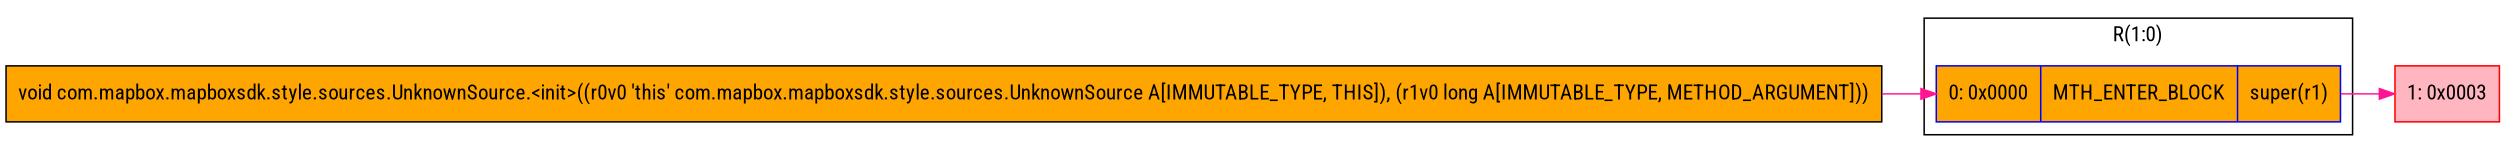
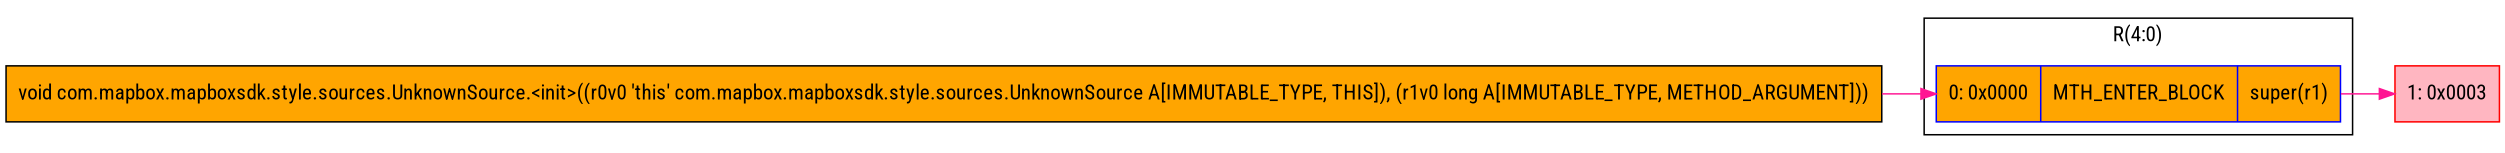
(2138, 36) -> (2138, 36)
